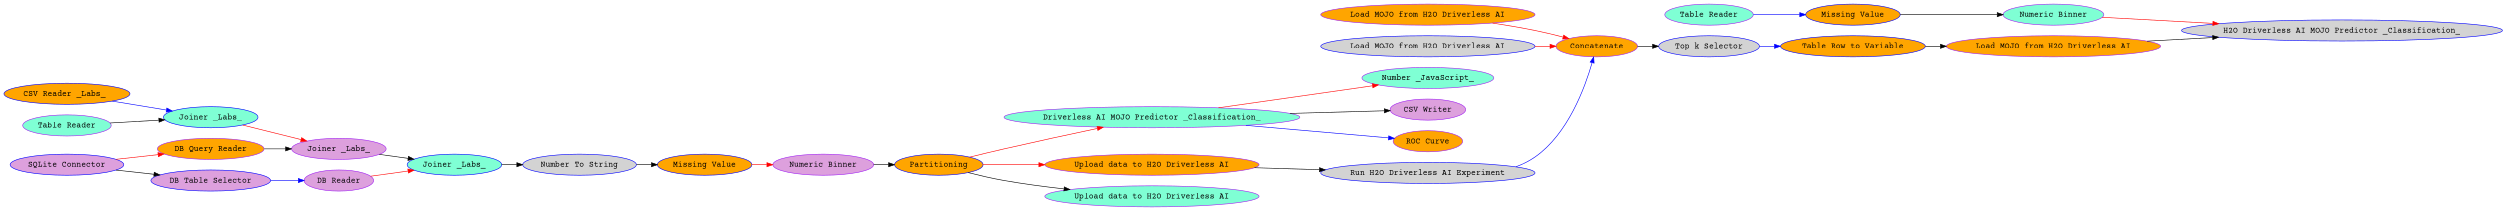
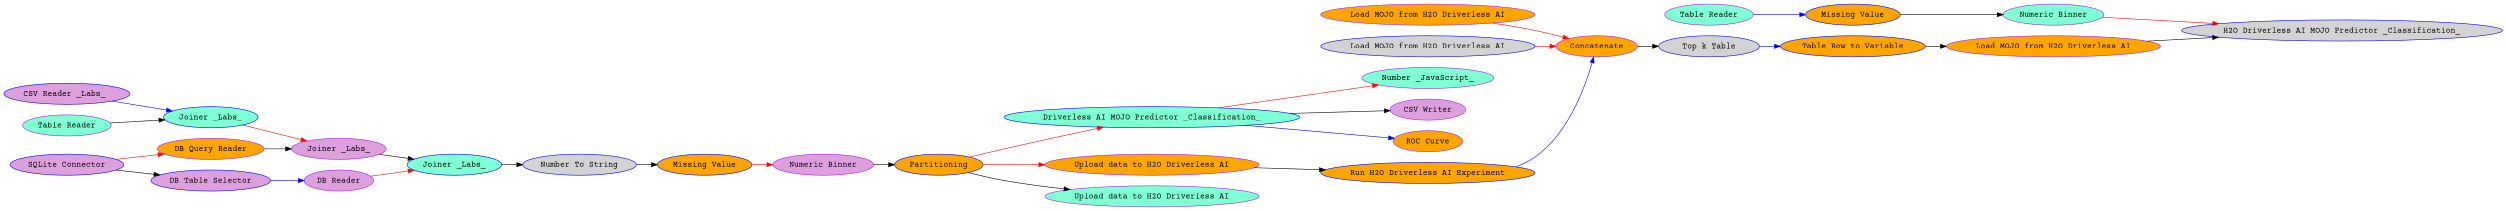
(1709, 46) -> (1709, 46)
(67, 94) -> (67, 94)
(1152, 117) -> (1152, 117)
(1428, 173) -> (1428, 173)
